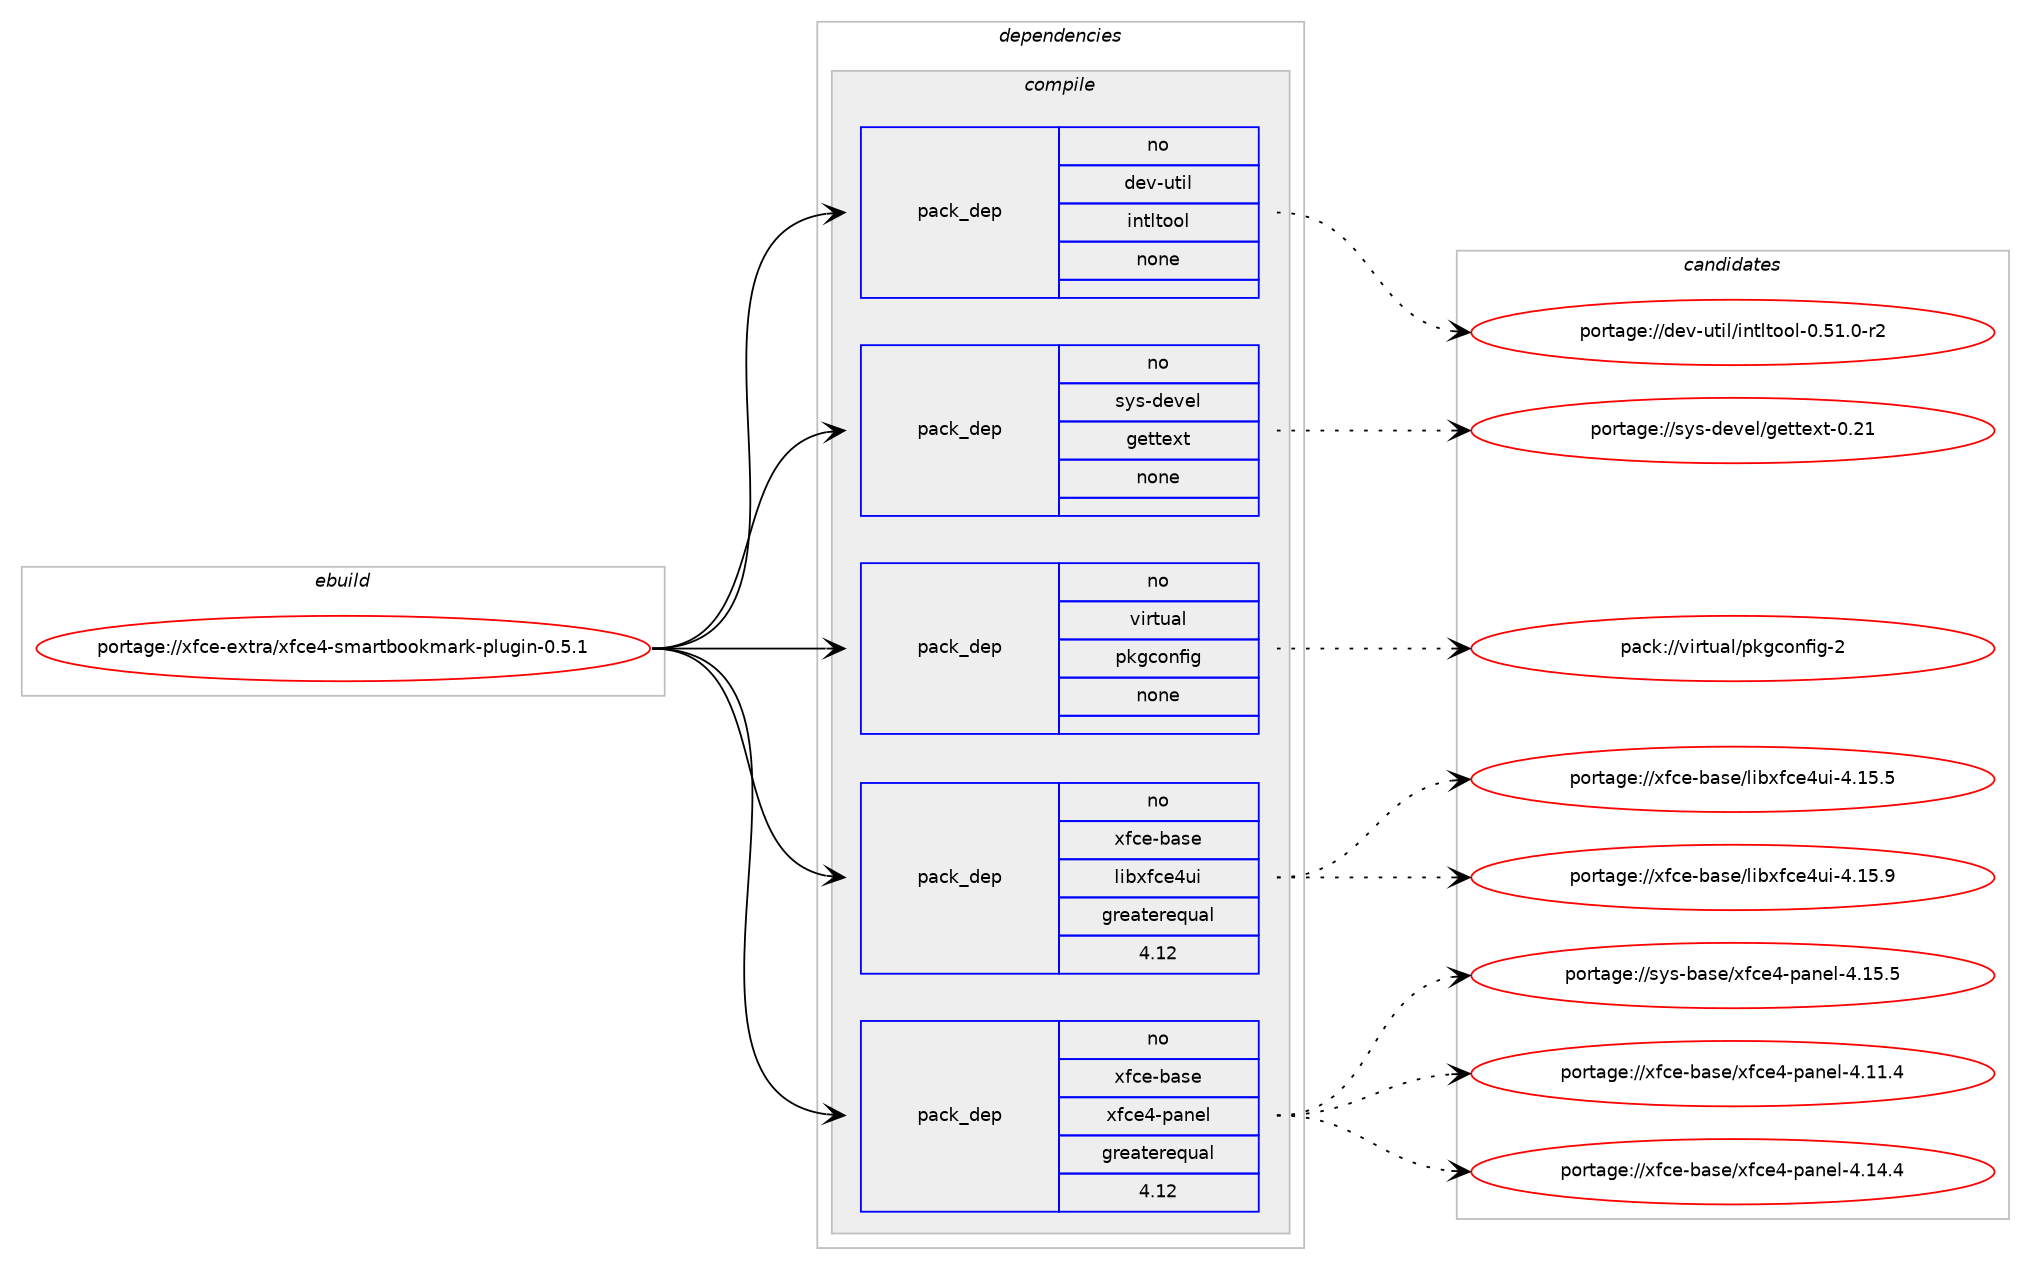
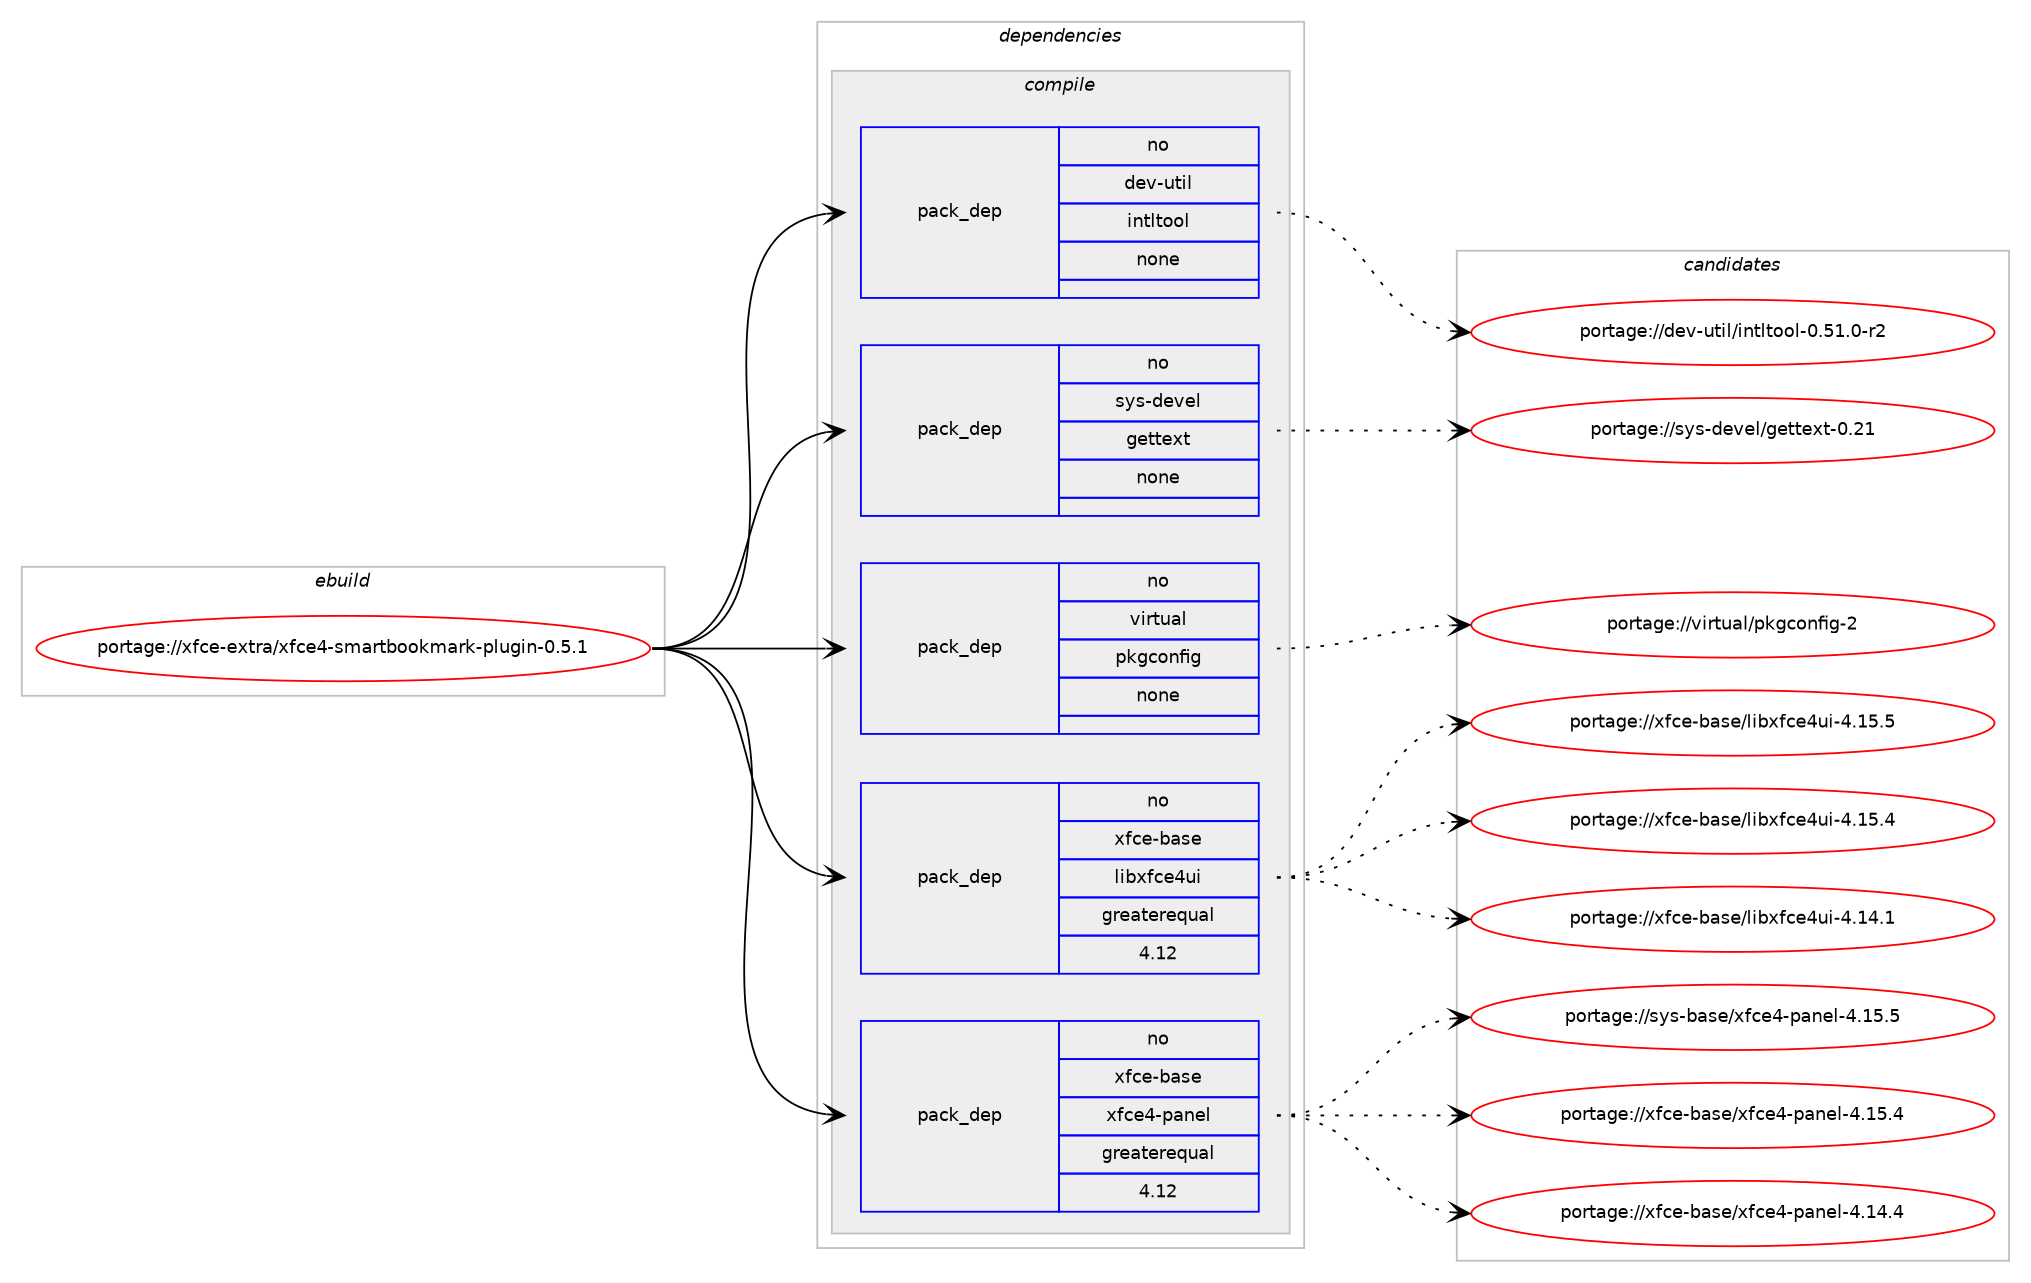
(1733, 649) -> (1733, 625)
(1733, 877) -> (1733, 821)
none -> (1733, 919)
(1733, 1074) -> (1733, 1115)
